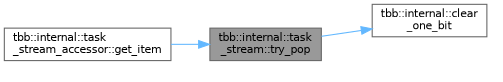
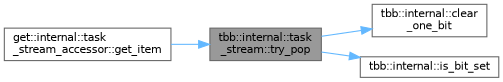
(88, 44) -> (88, 44)
none -> (430, 67)
